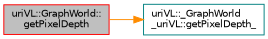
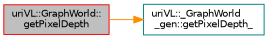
(204, 20) -> (204, 20)
